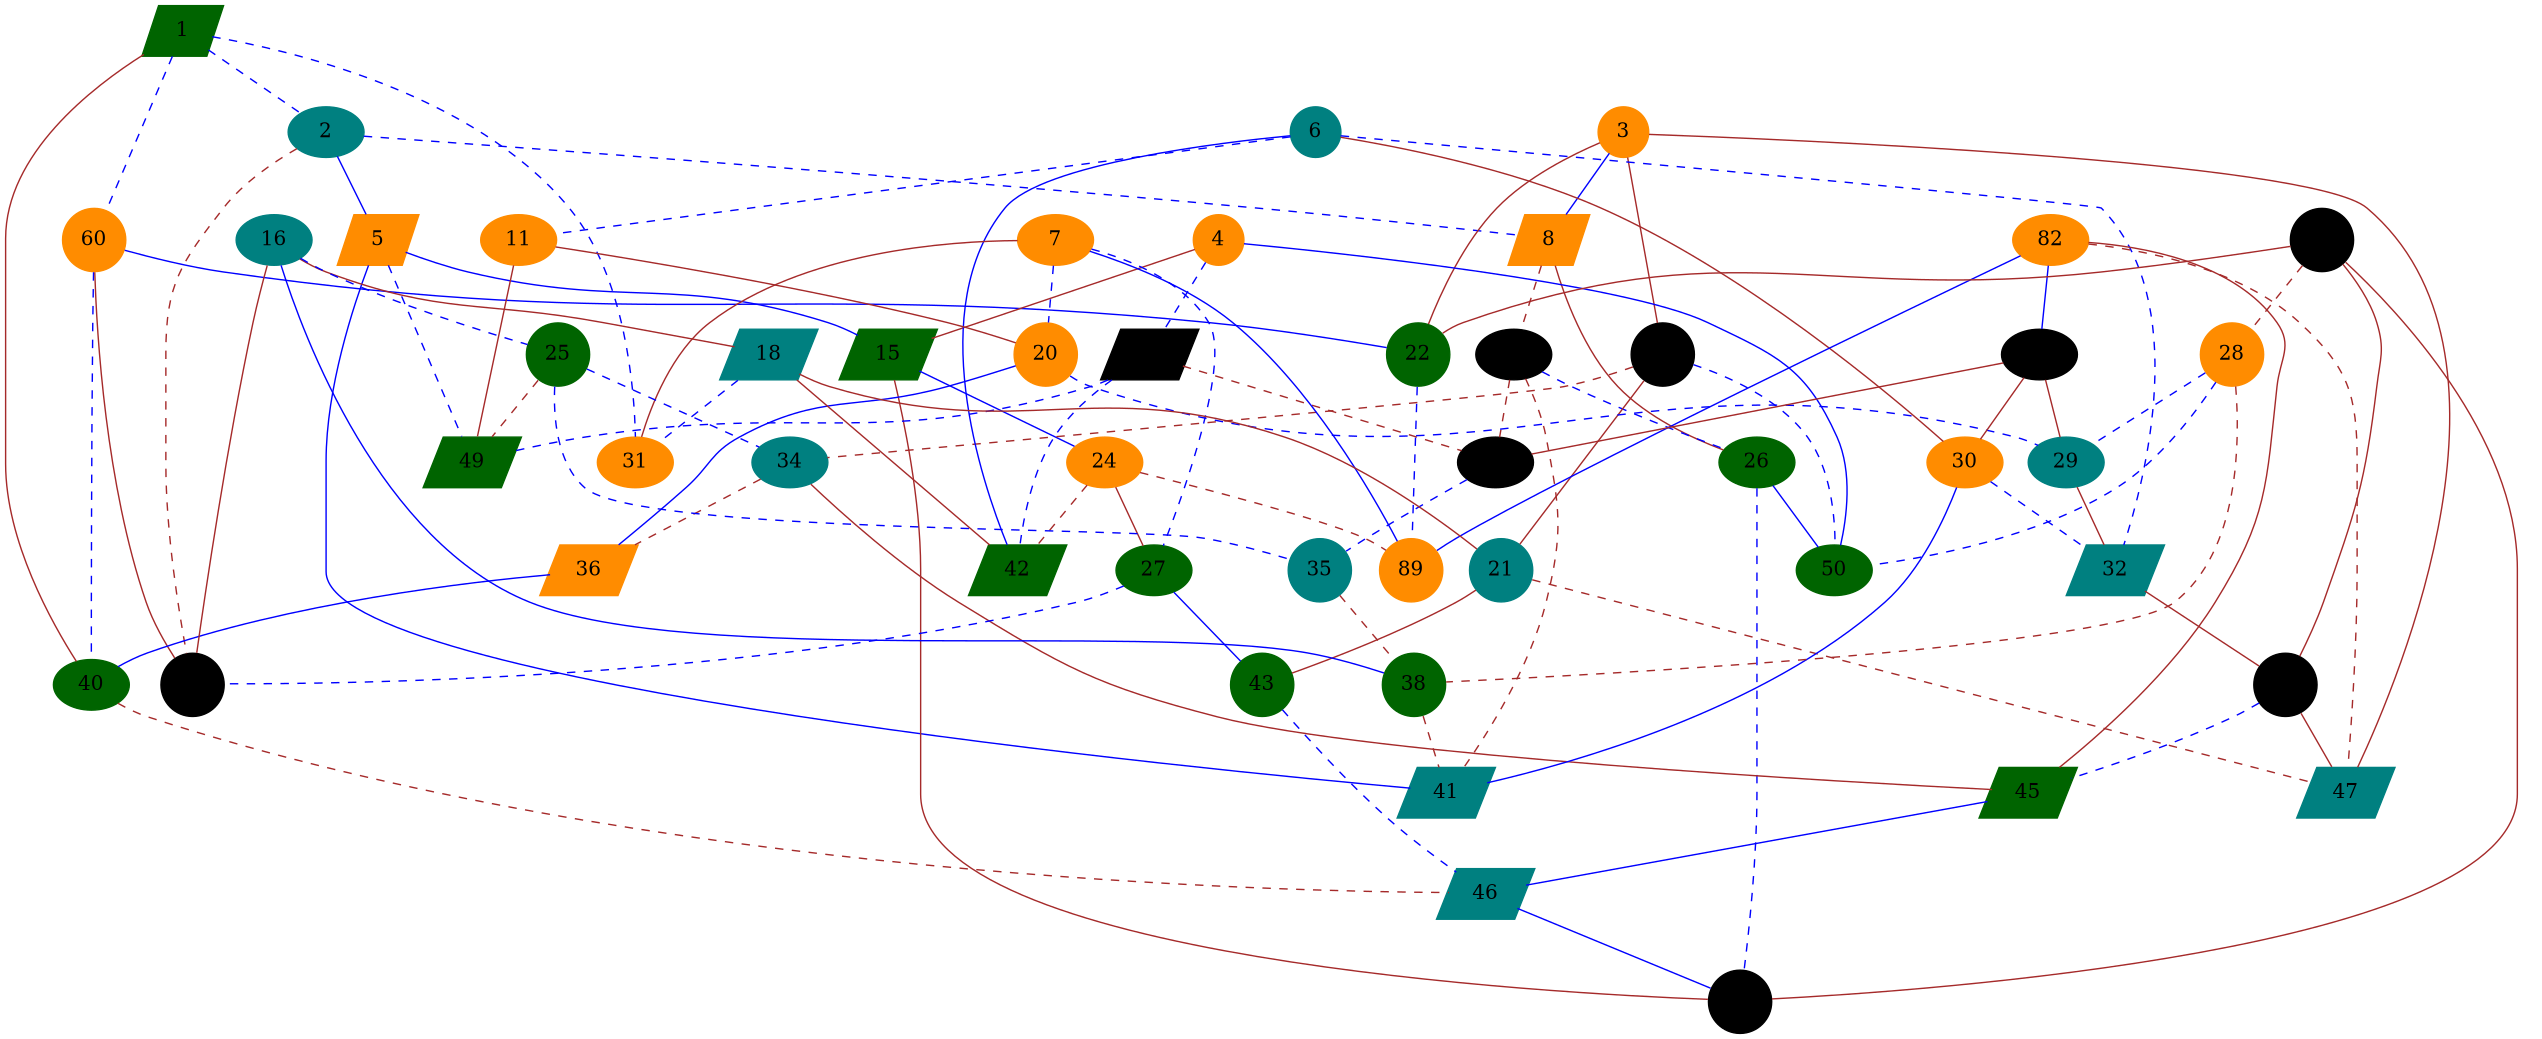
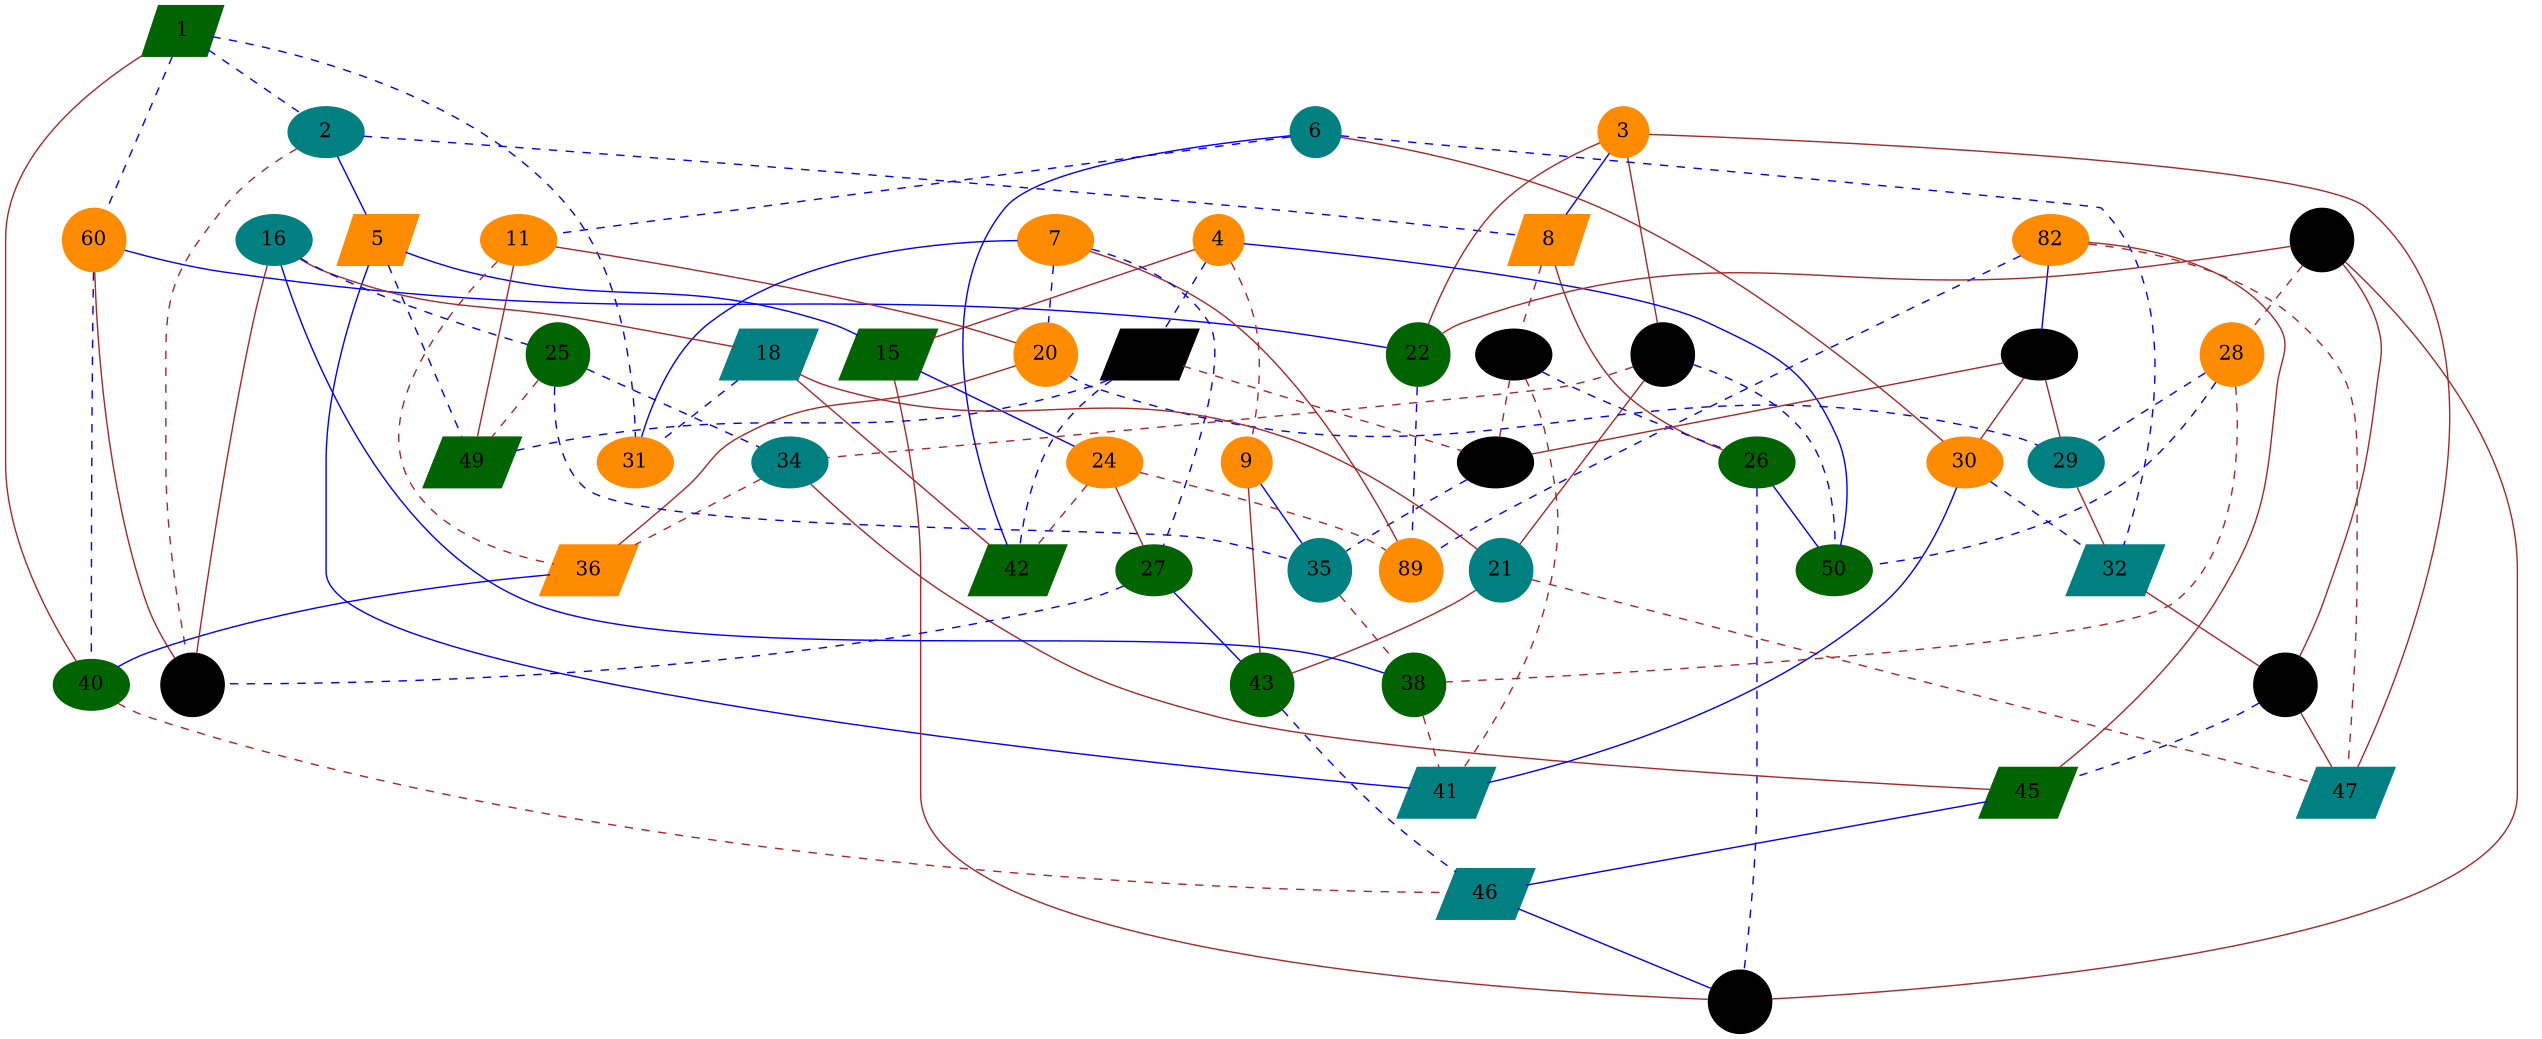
(792, 278) -> (792, 278)
(1274, 362) -> (1274, 362)
(1770, 377) -> (1770, 377)
(797, 413) -> (797, 413)
none -> (400, 443)
none -> (1247, 462)
